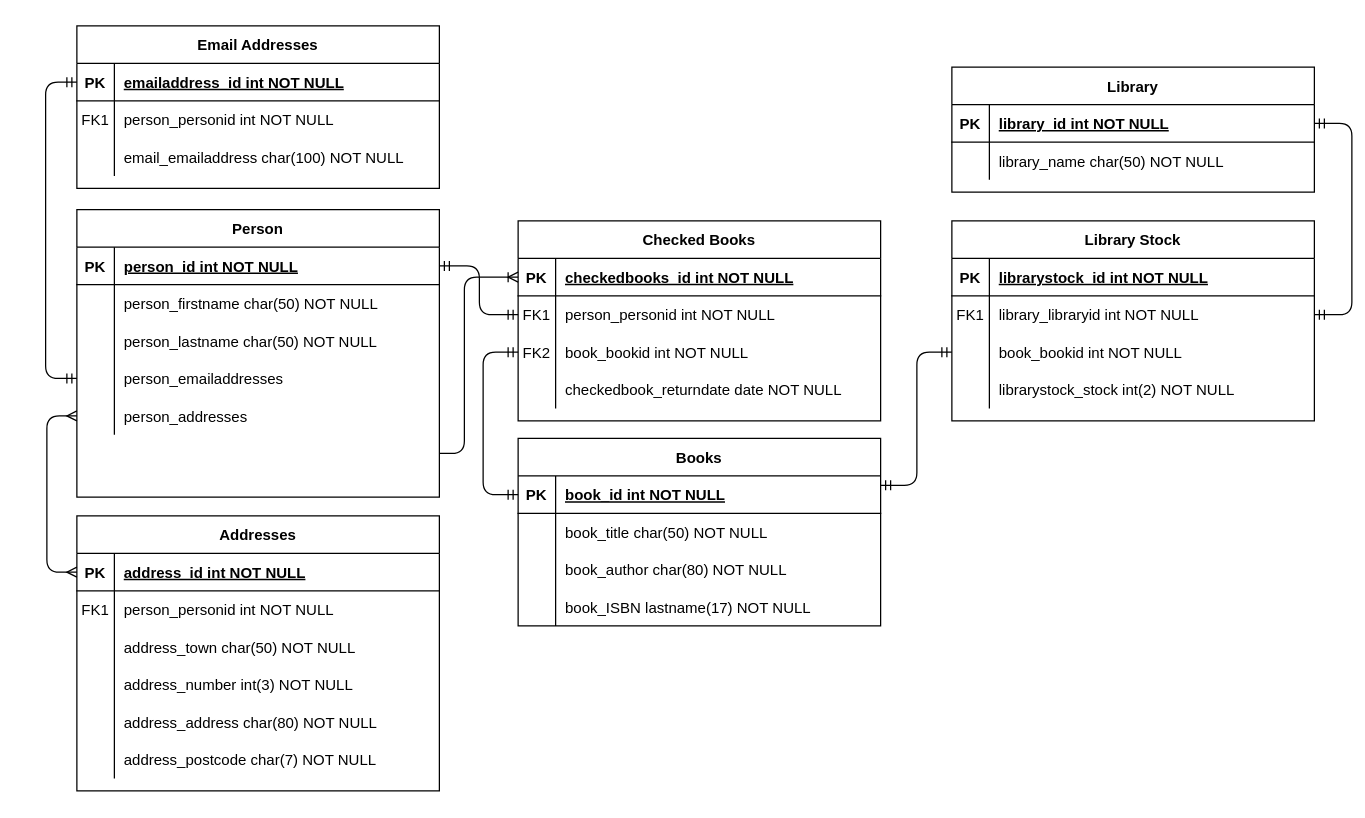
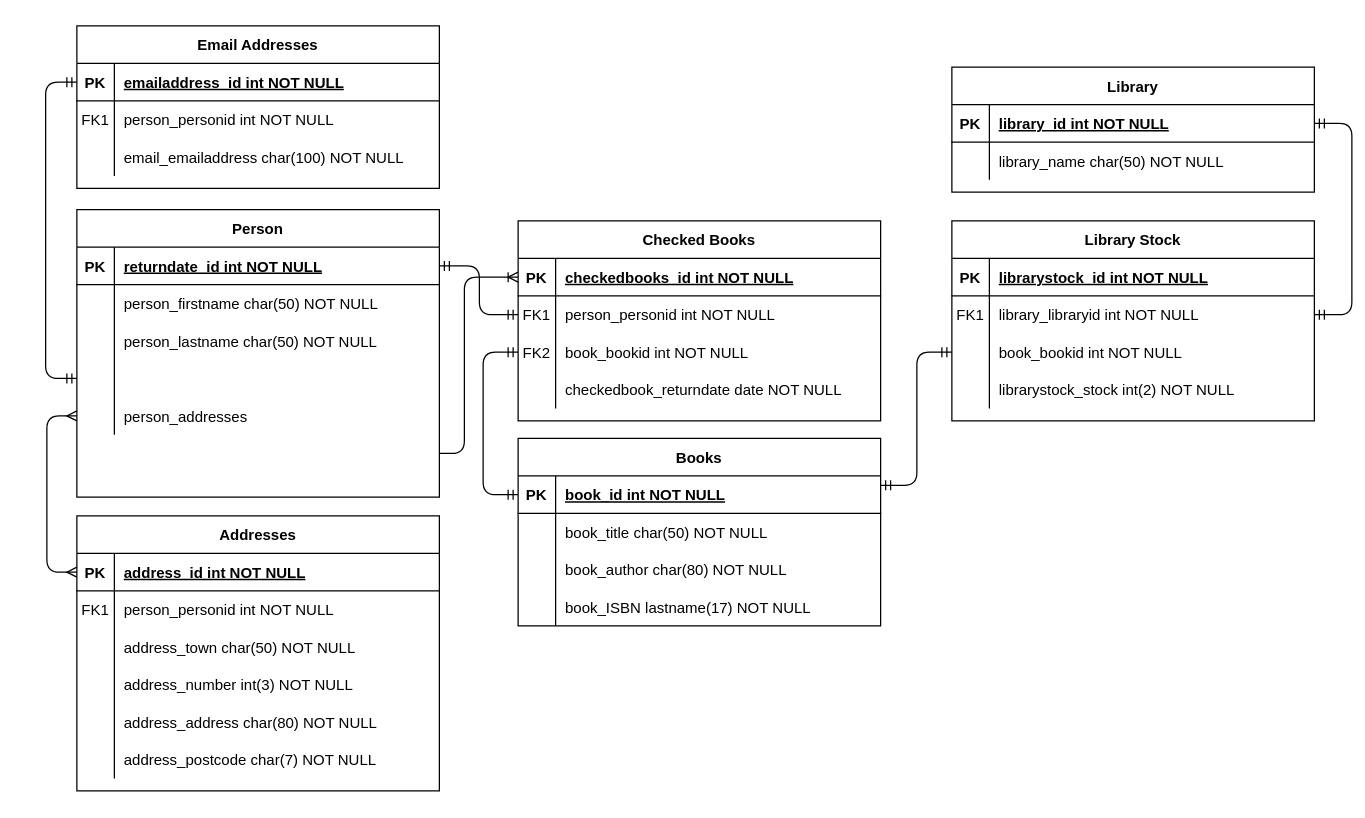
(206, 266) -> (223, 266)
(277, 378) -> none
